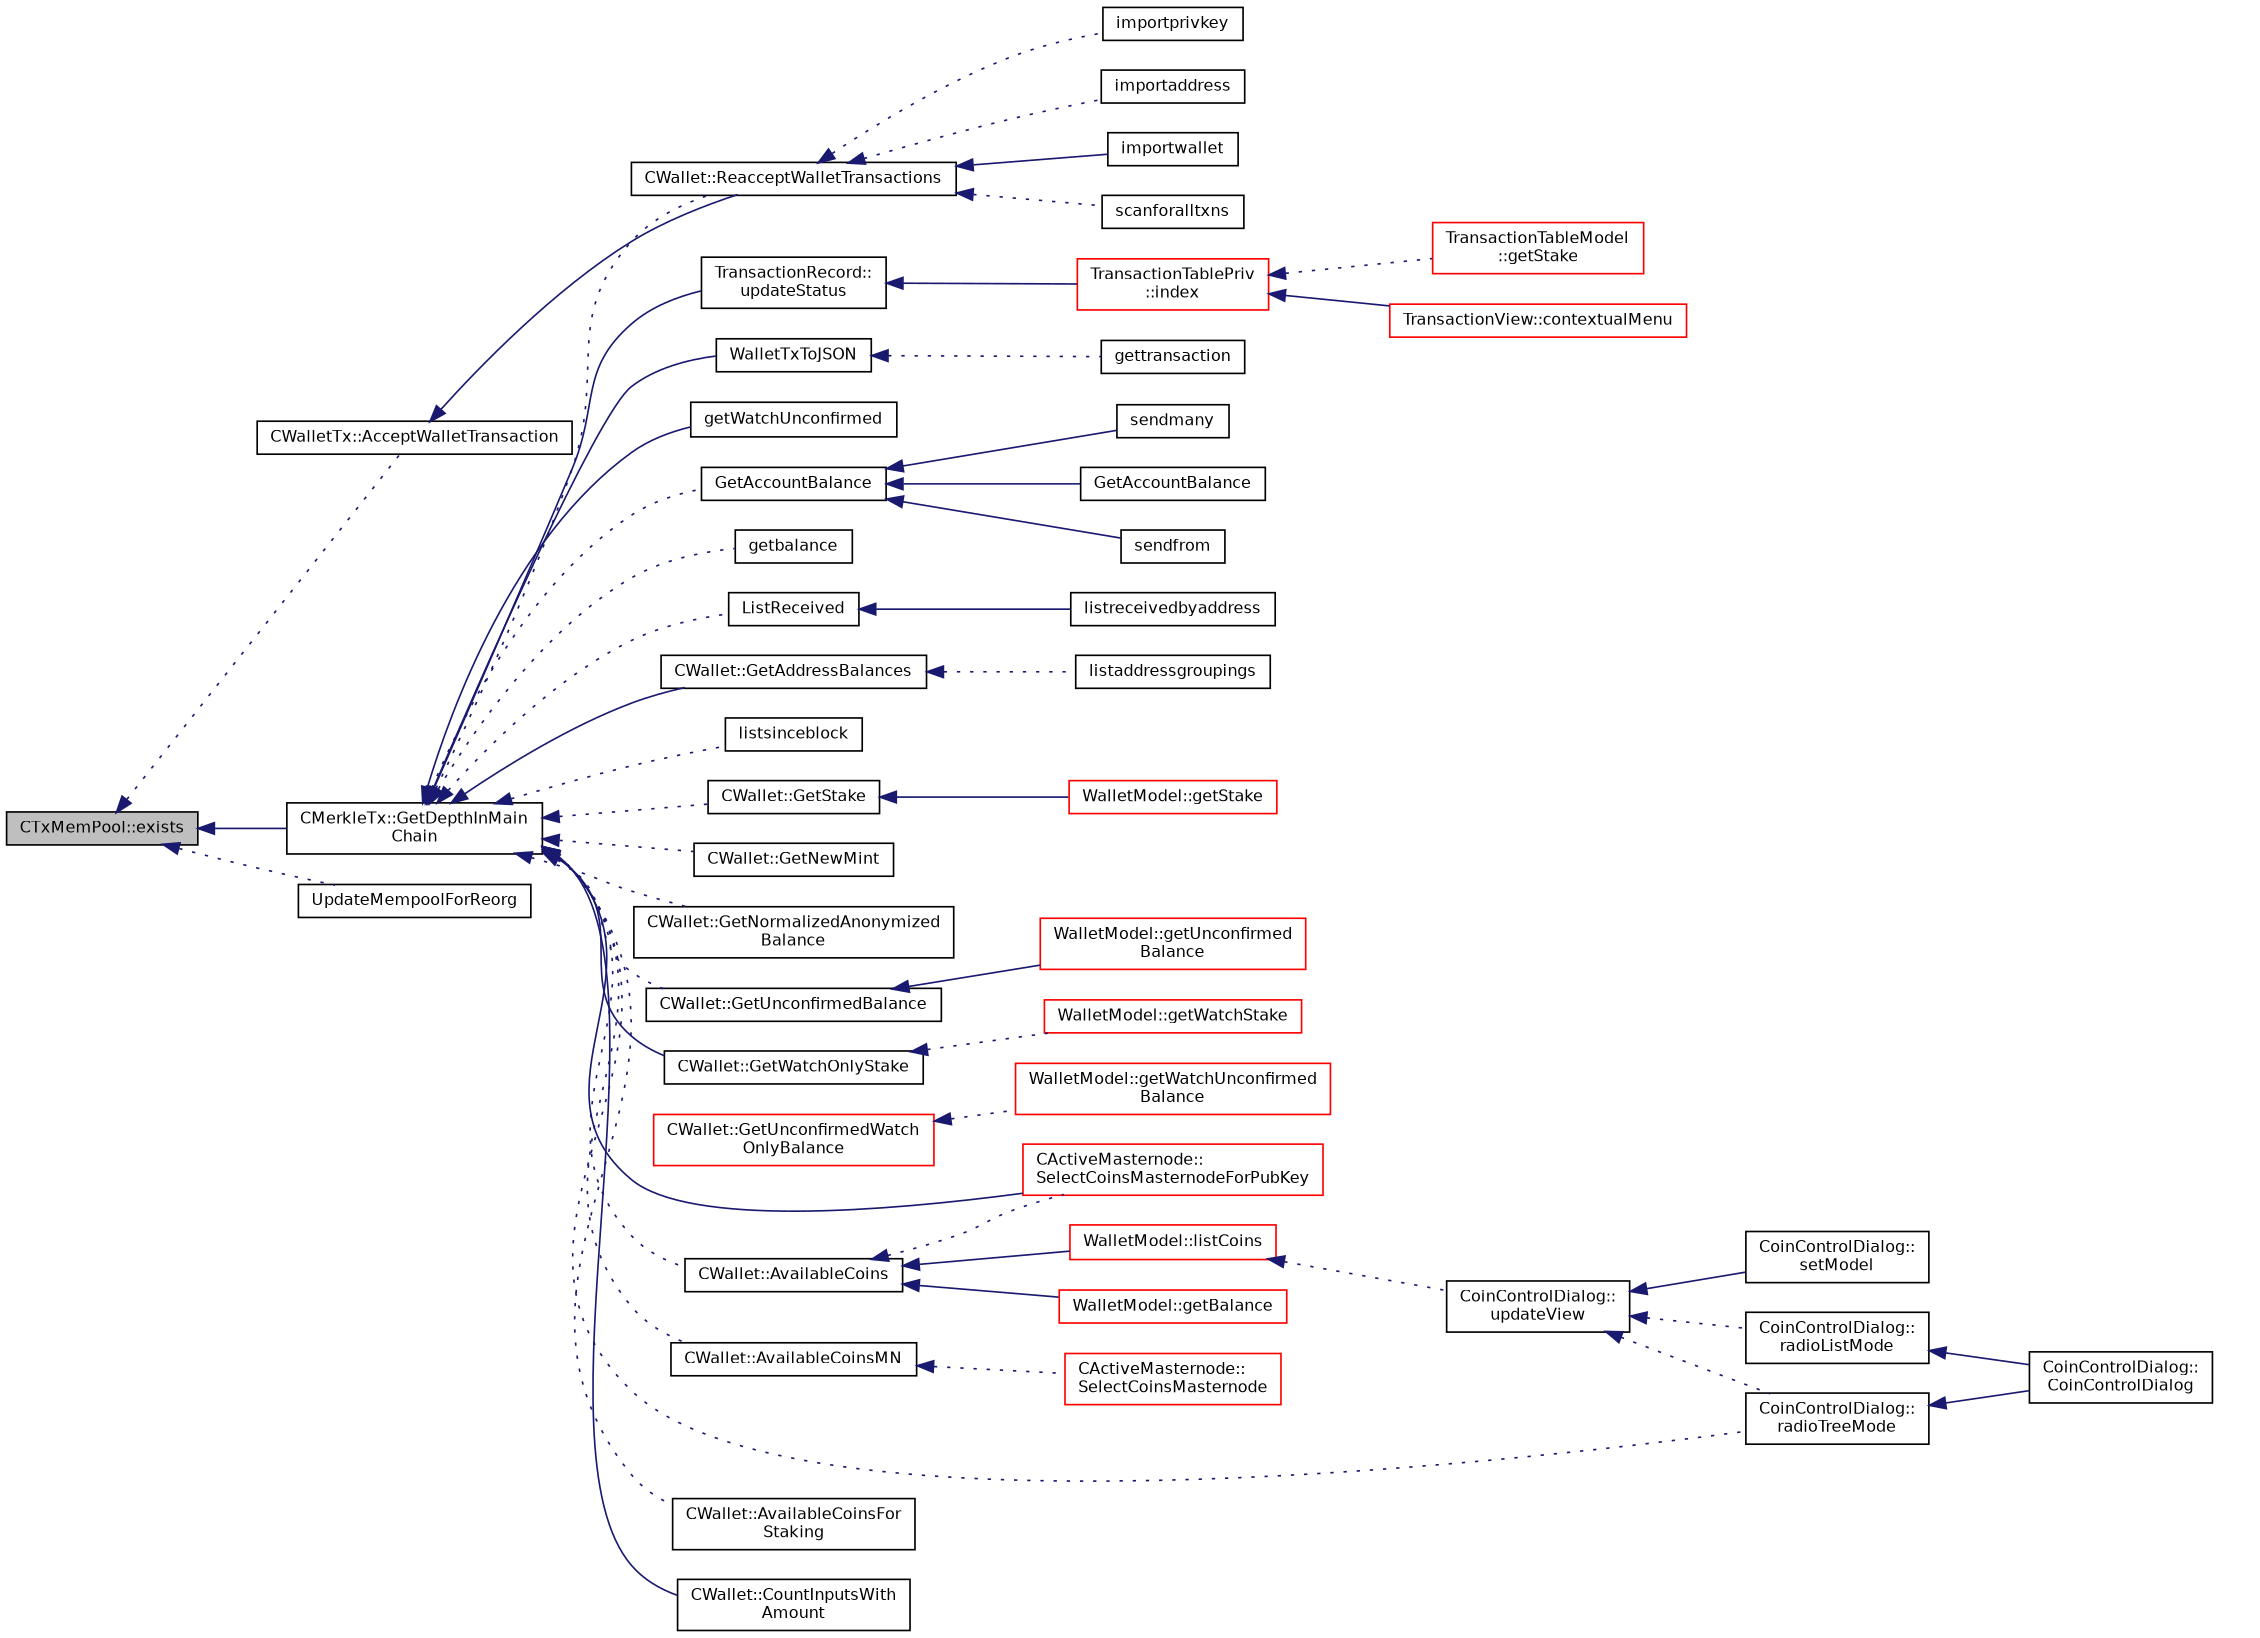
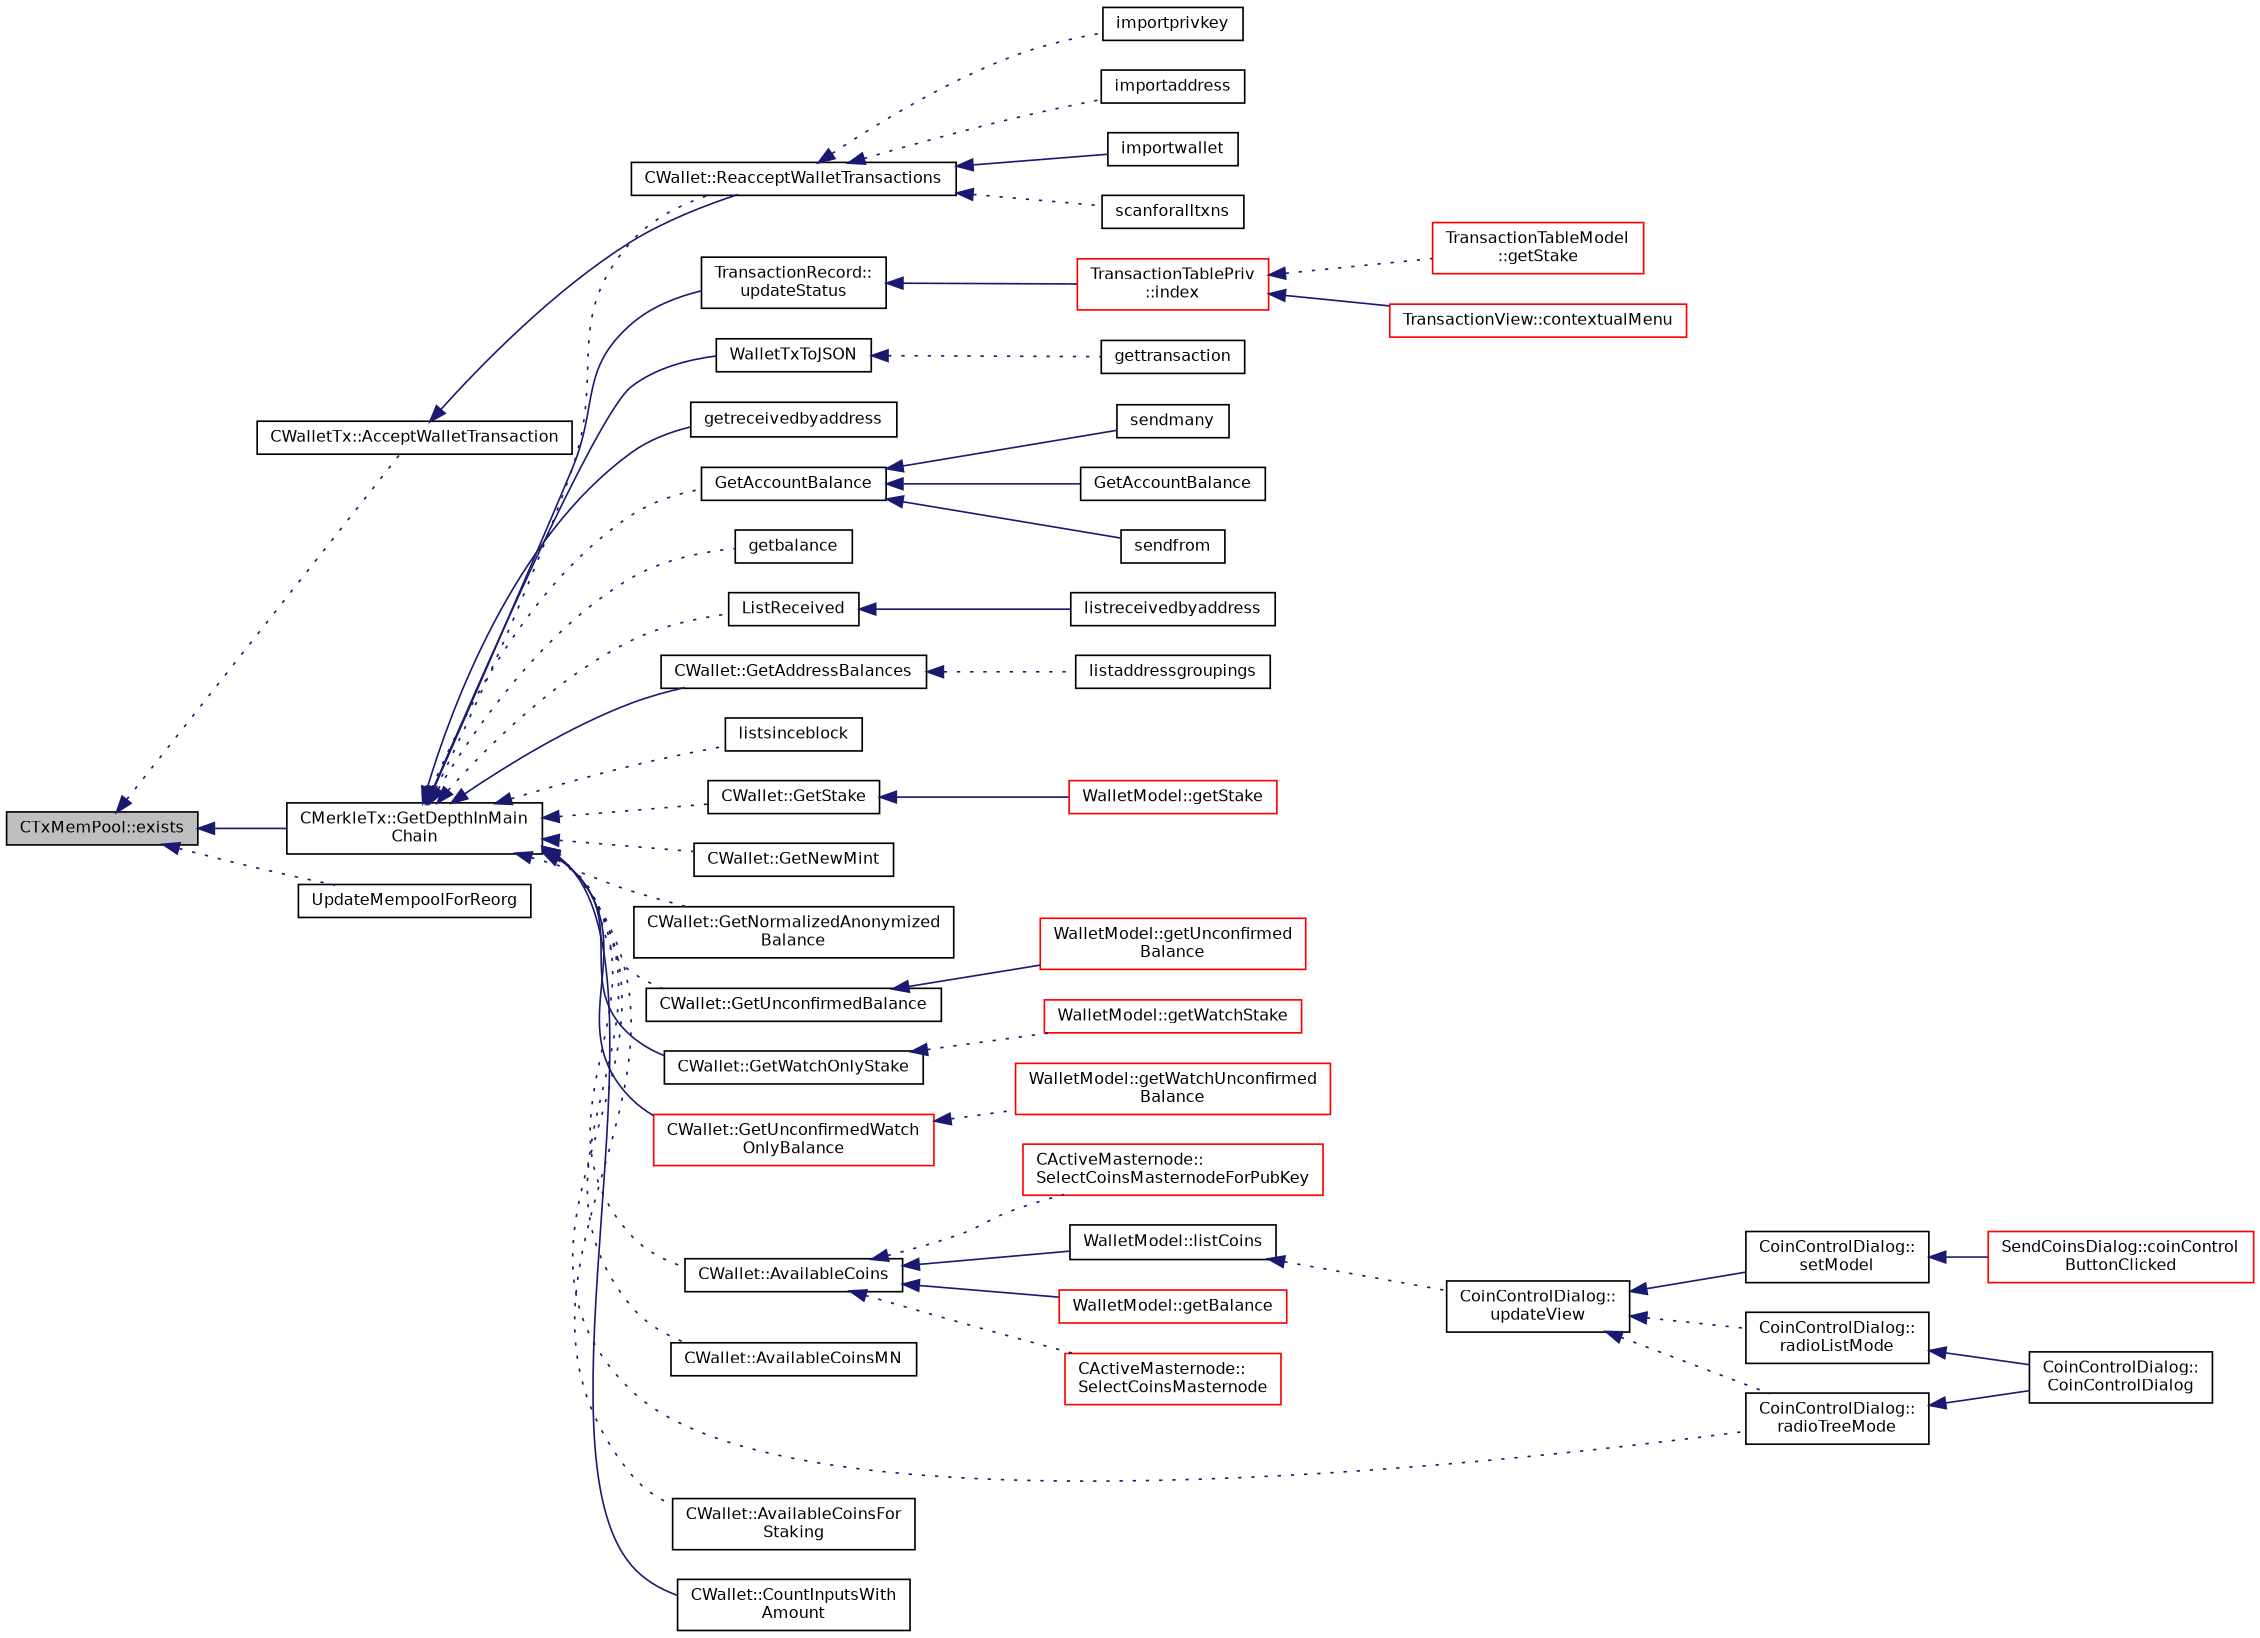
(794, 420) -> (794, 420)
(651, 1190) -> (601, 988)
(1173, 1242) -> (1173, 1242)
none -> (2121, 1257)
(999, 1370) -> (971, 1325)
